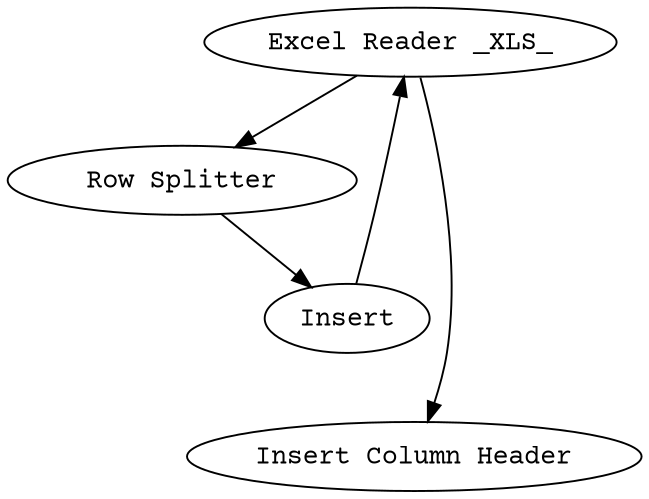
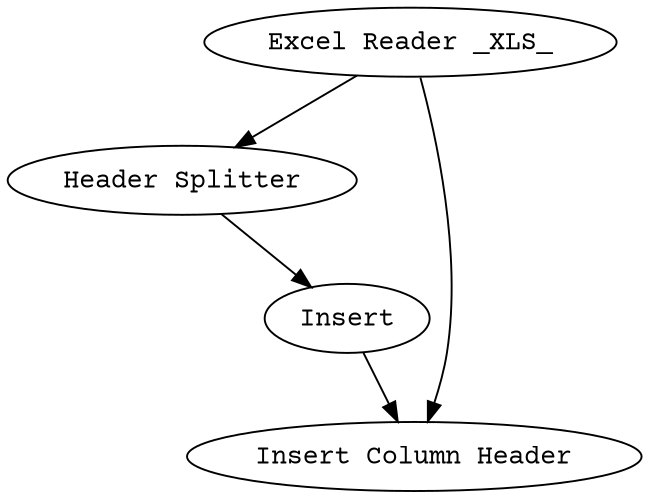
(182, 180) -> (182, 180)
(380, 190) -> (376, 379)
